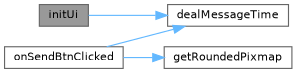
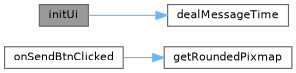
(140, 38) -> none
